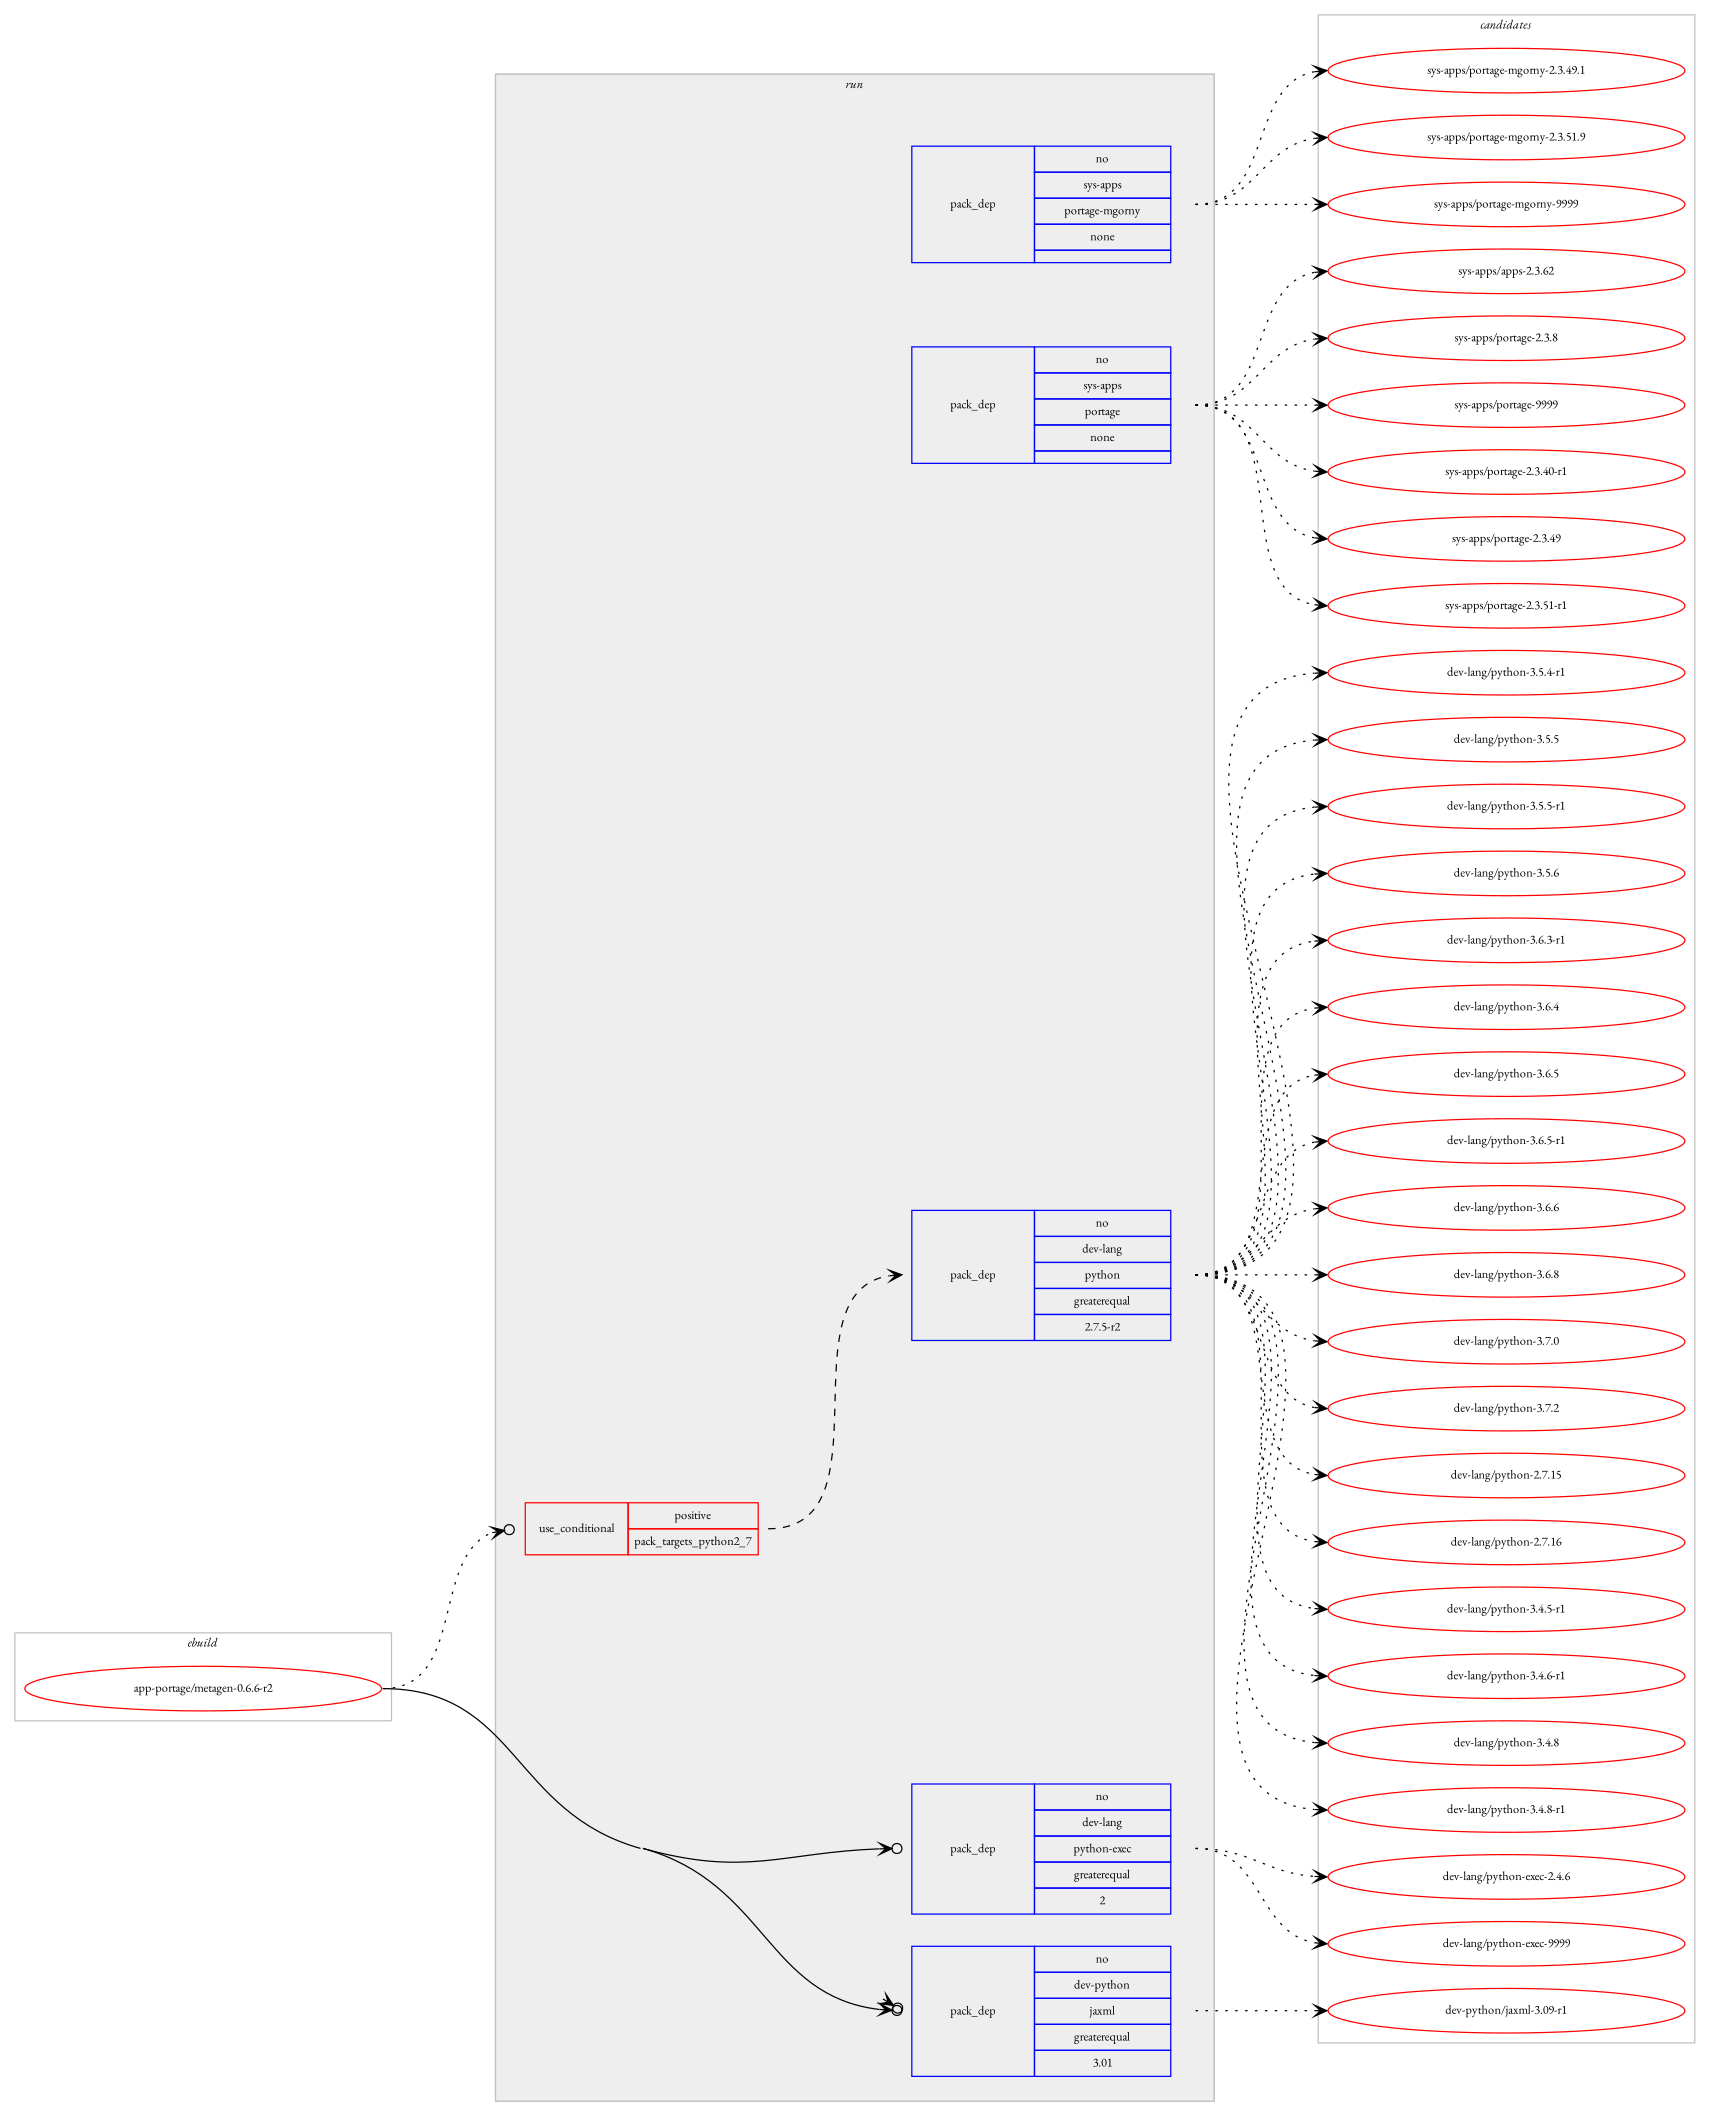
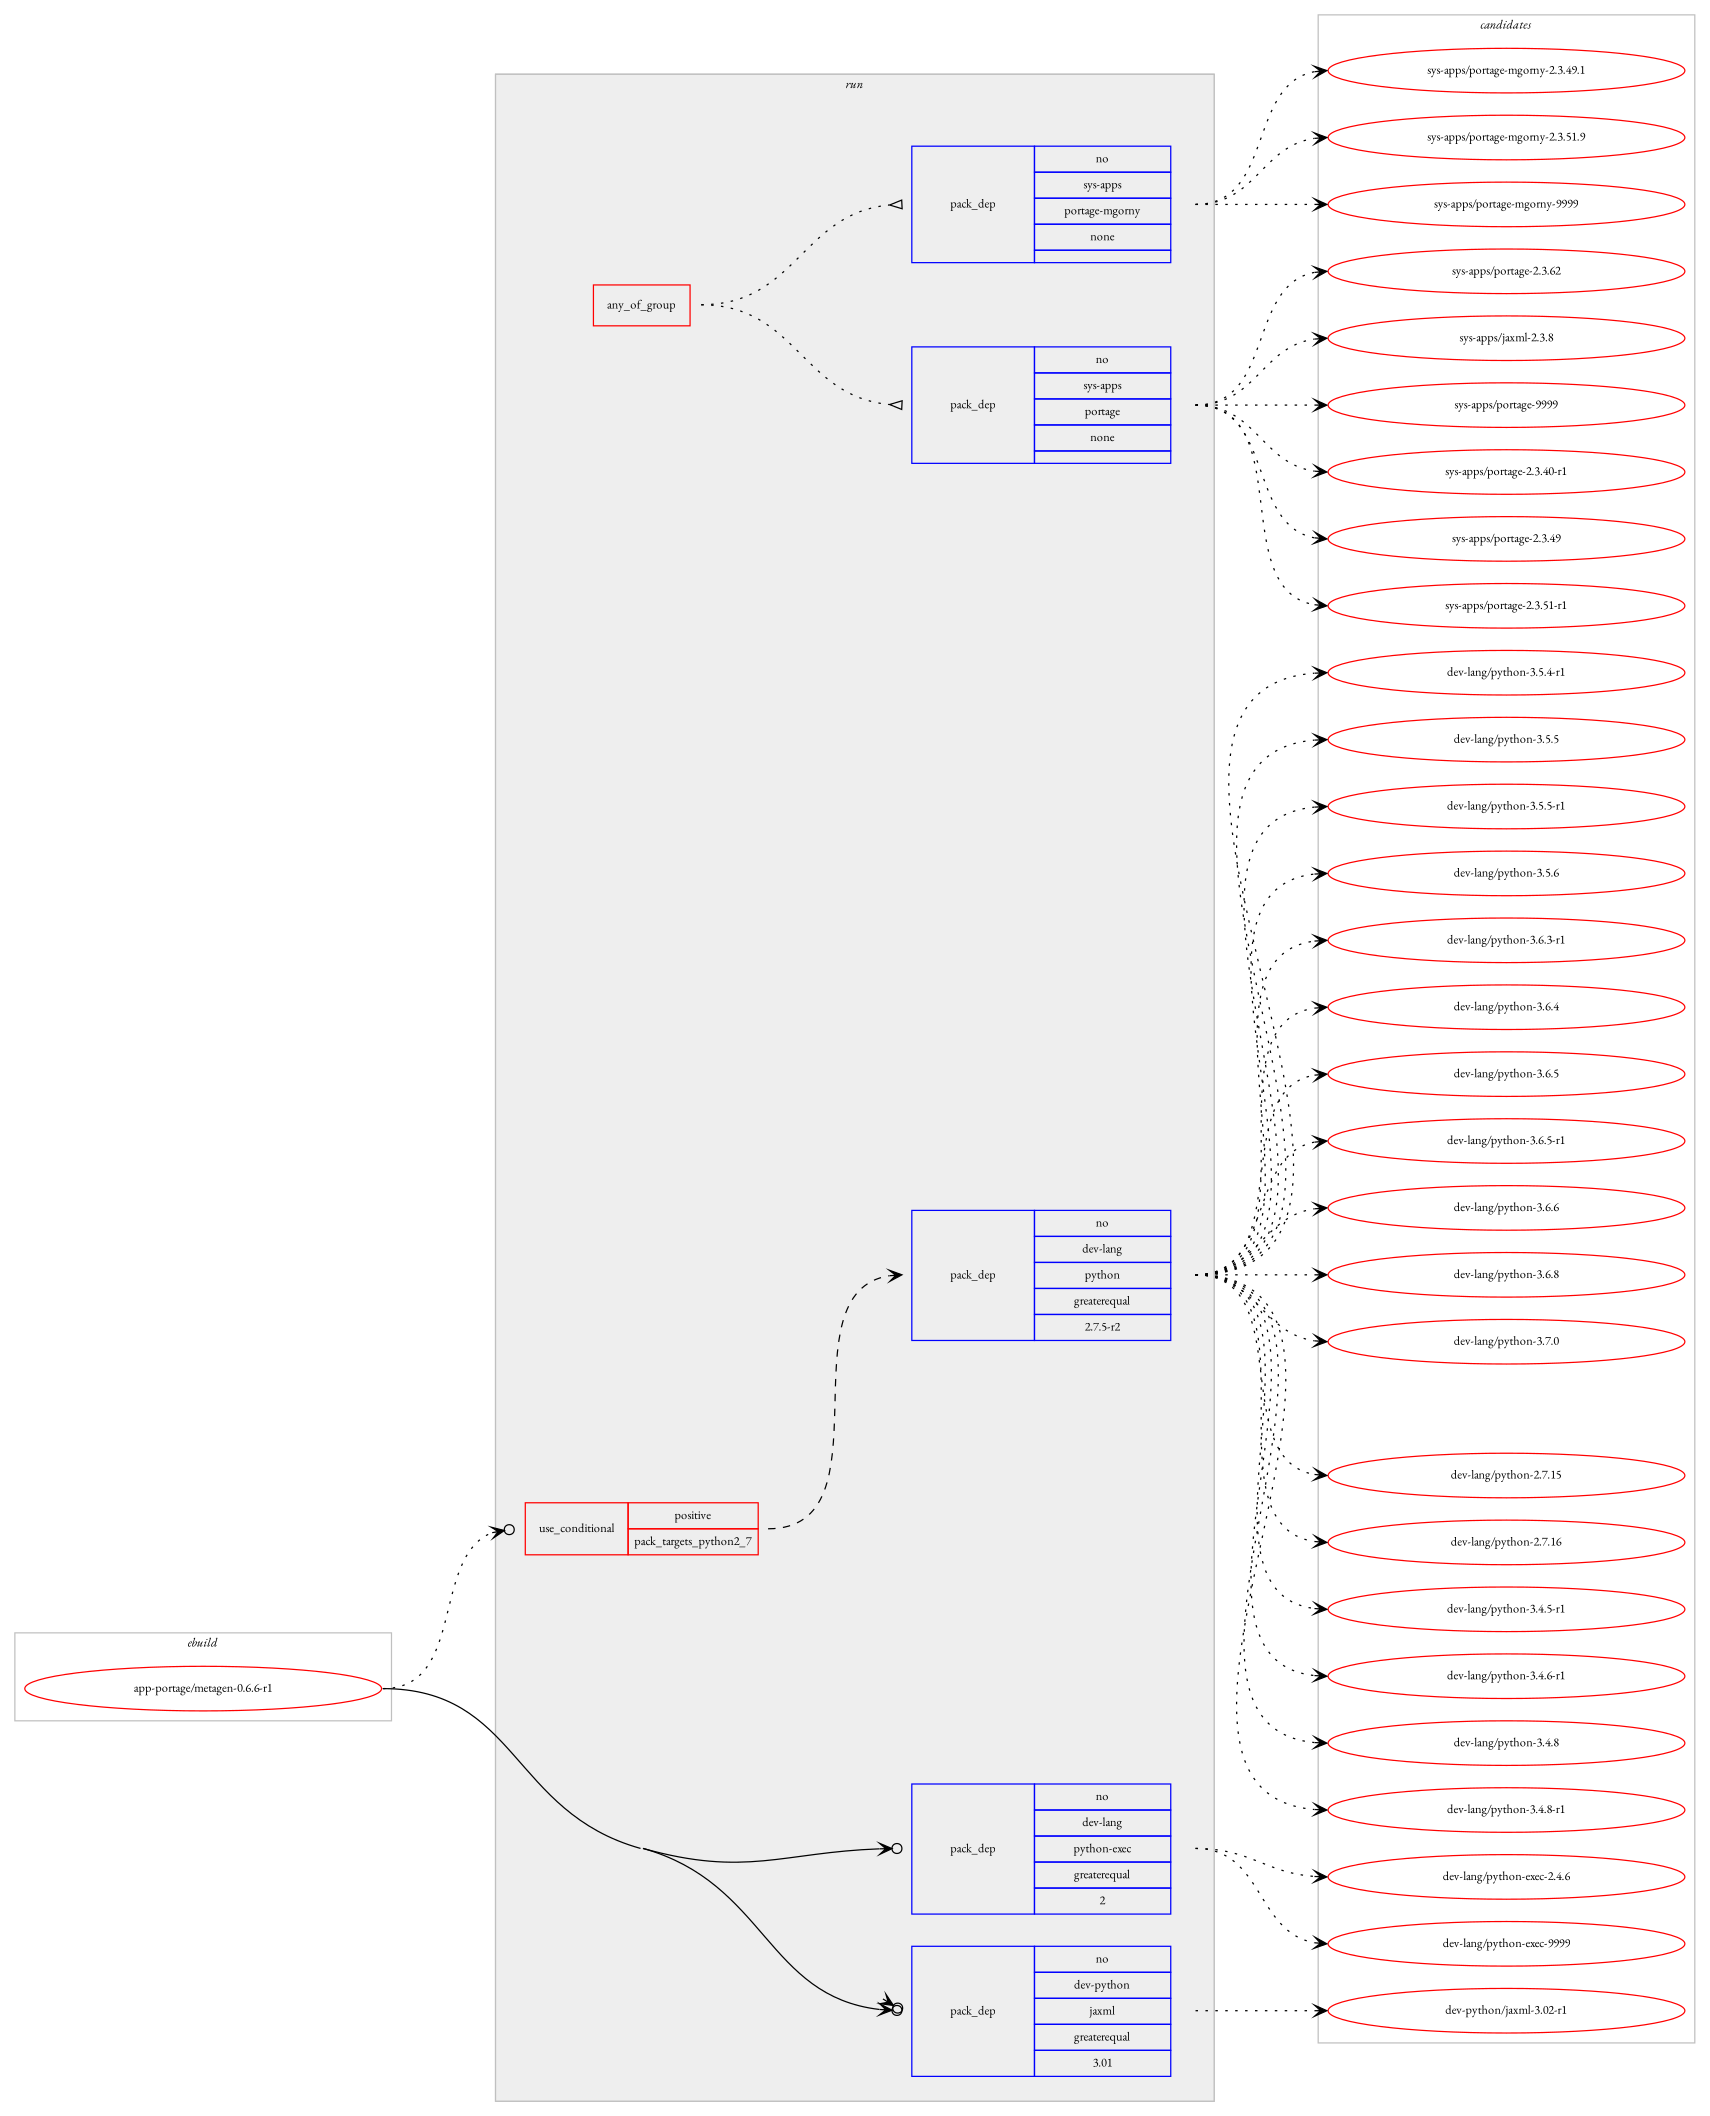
(1506, 271) -> (1506, 271)
none -> (642, 305)
(1506, 338) -> (1506, 338)
(1506, 1409) -> none
(203, 1689) -> (203, 1689)
(1506, 2011) -> (1506, 2011)
